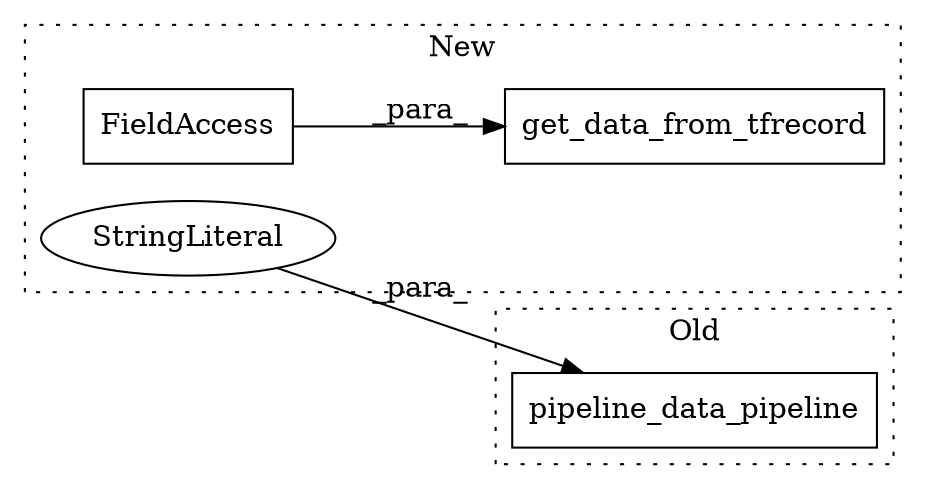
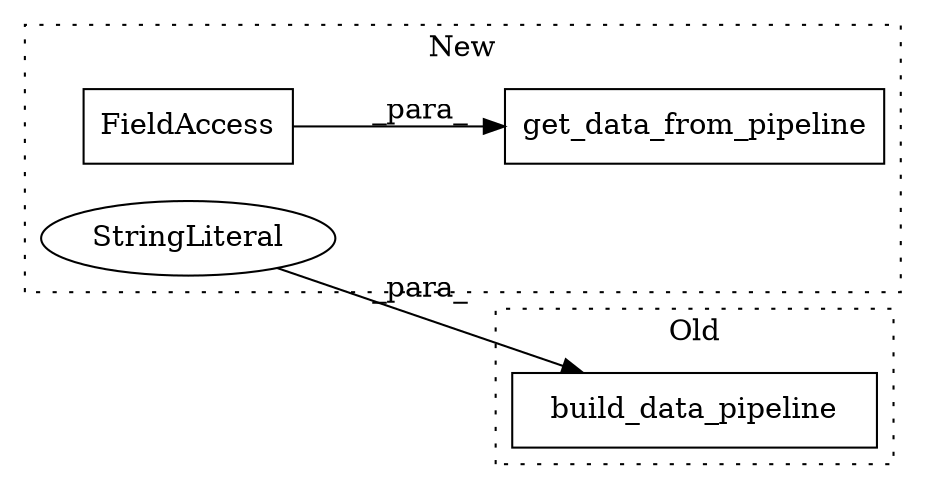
(695, 126) -> (695, 126)
(695, 410) -> (695, 410)
